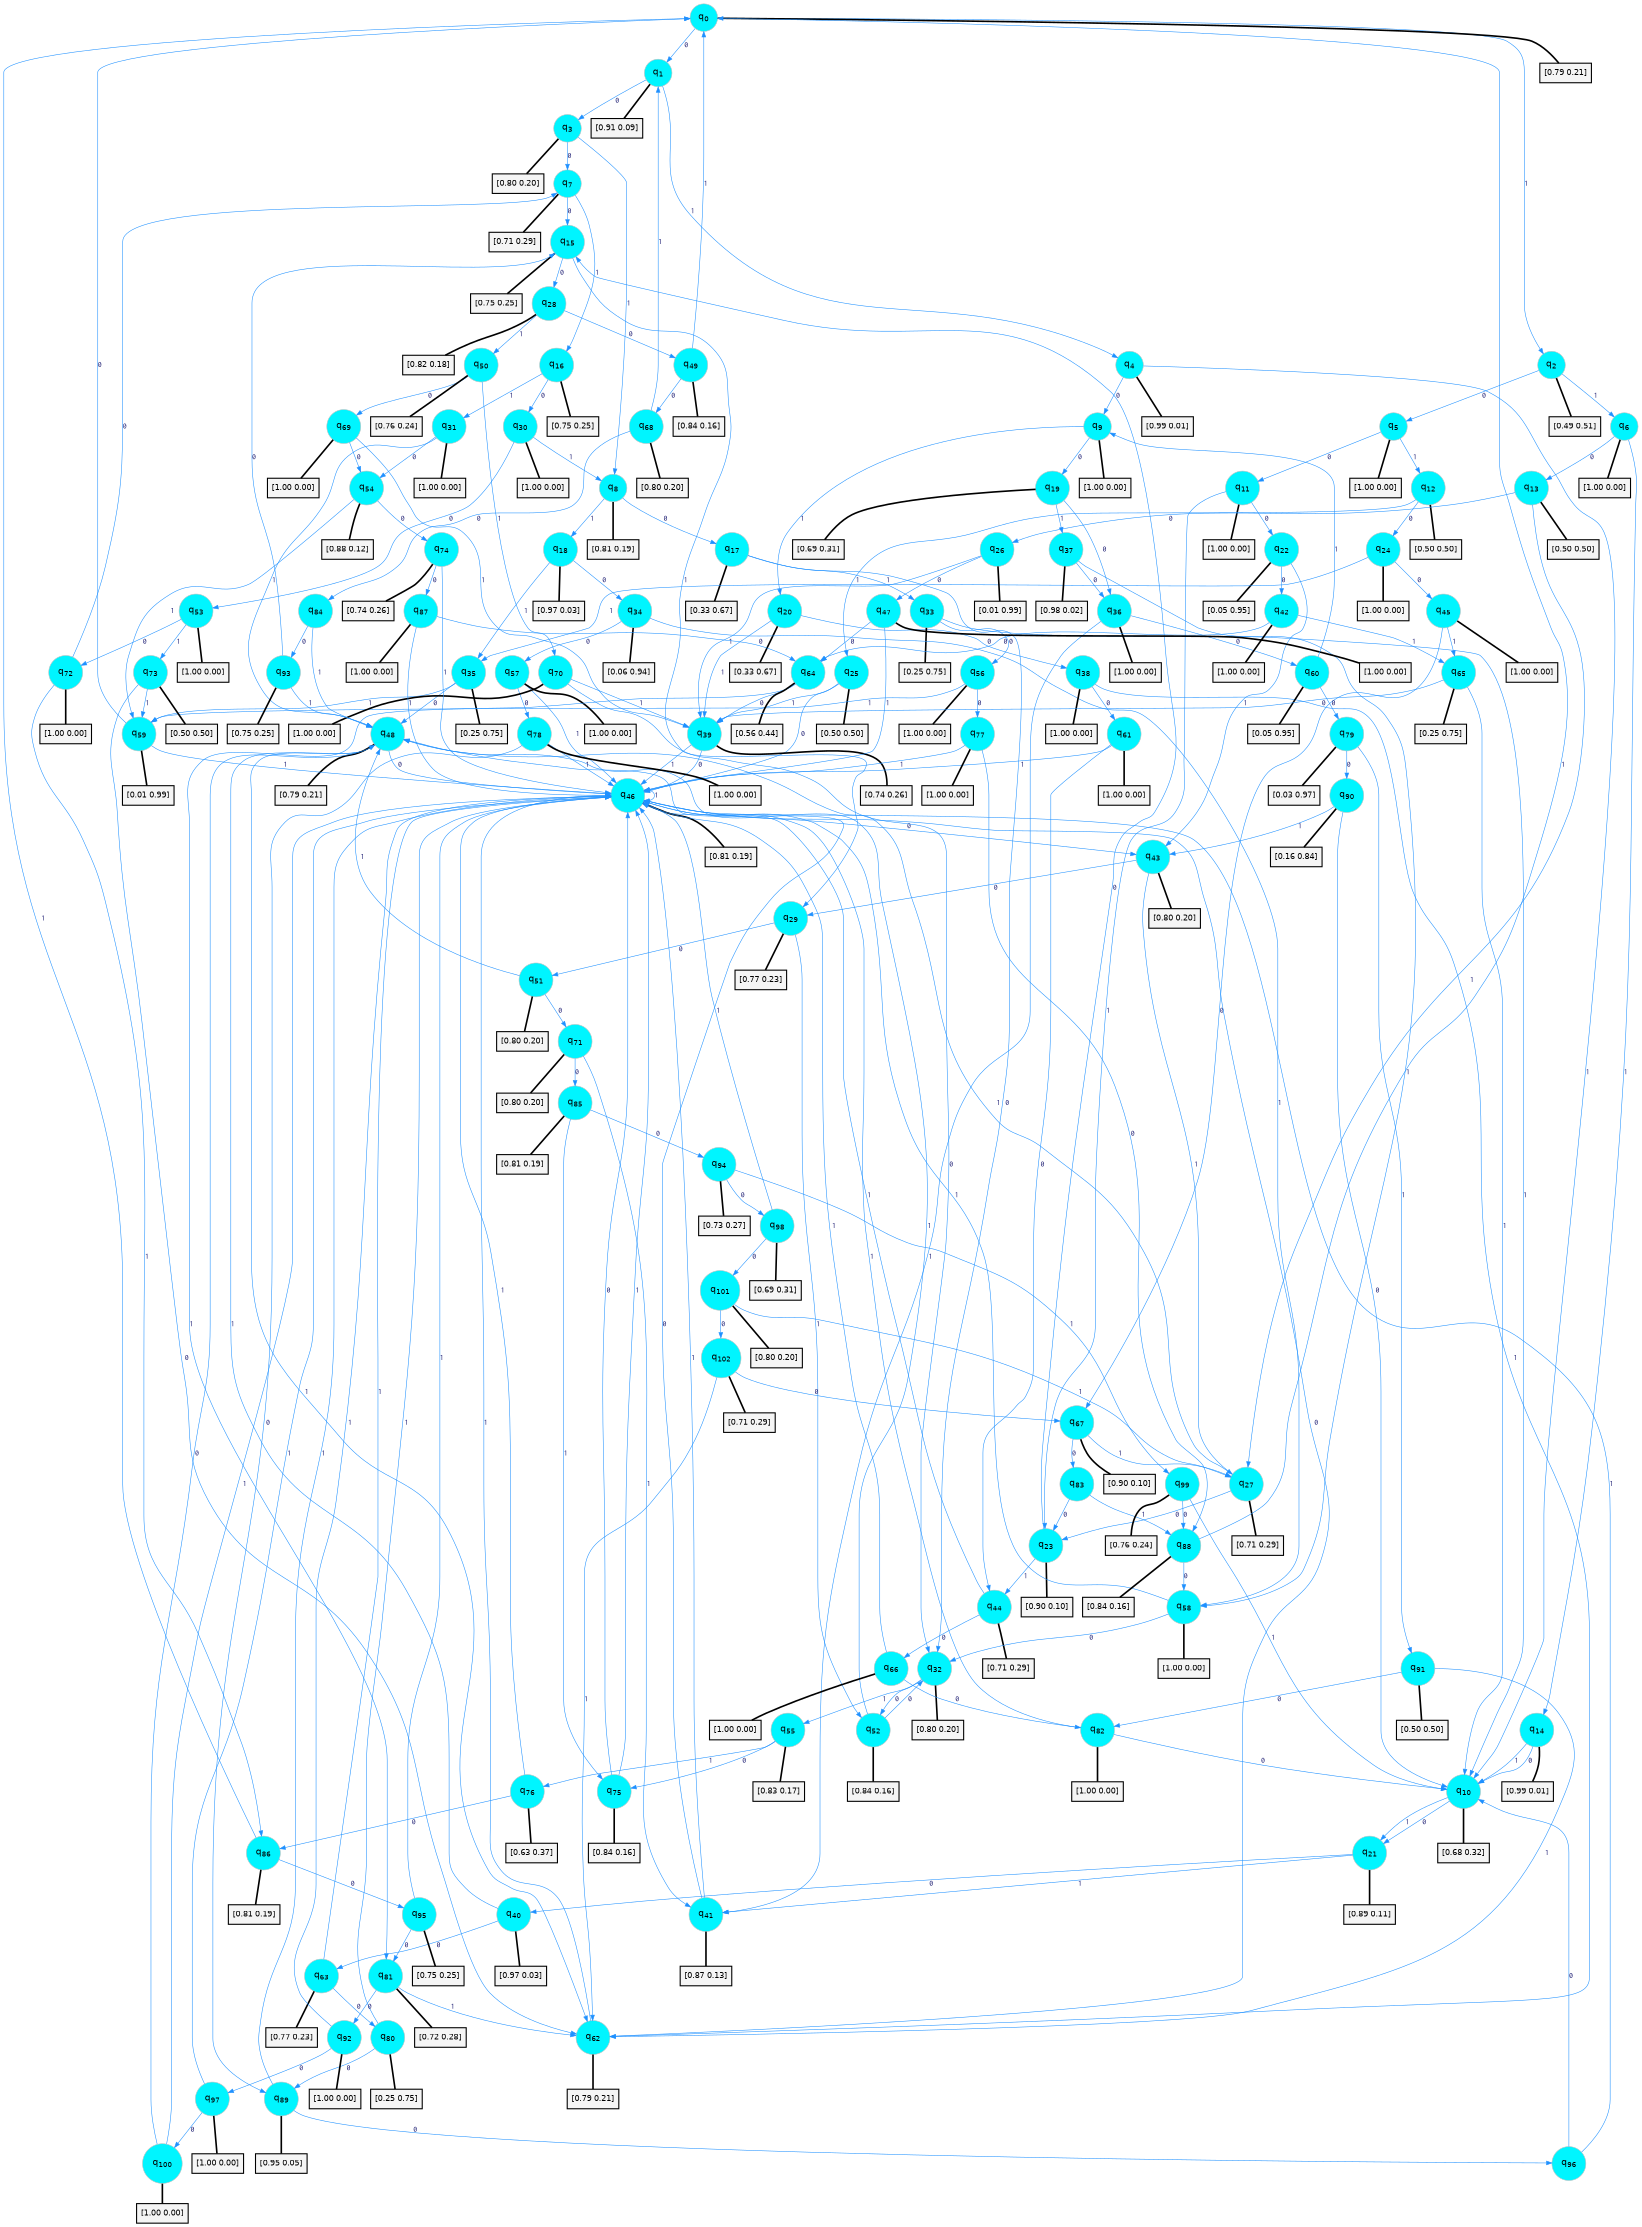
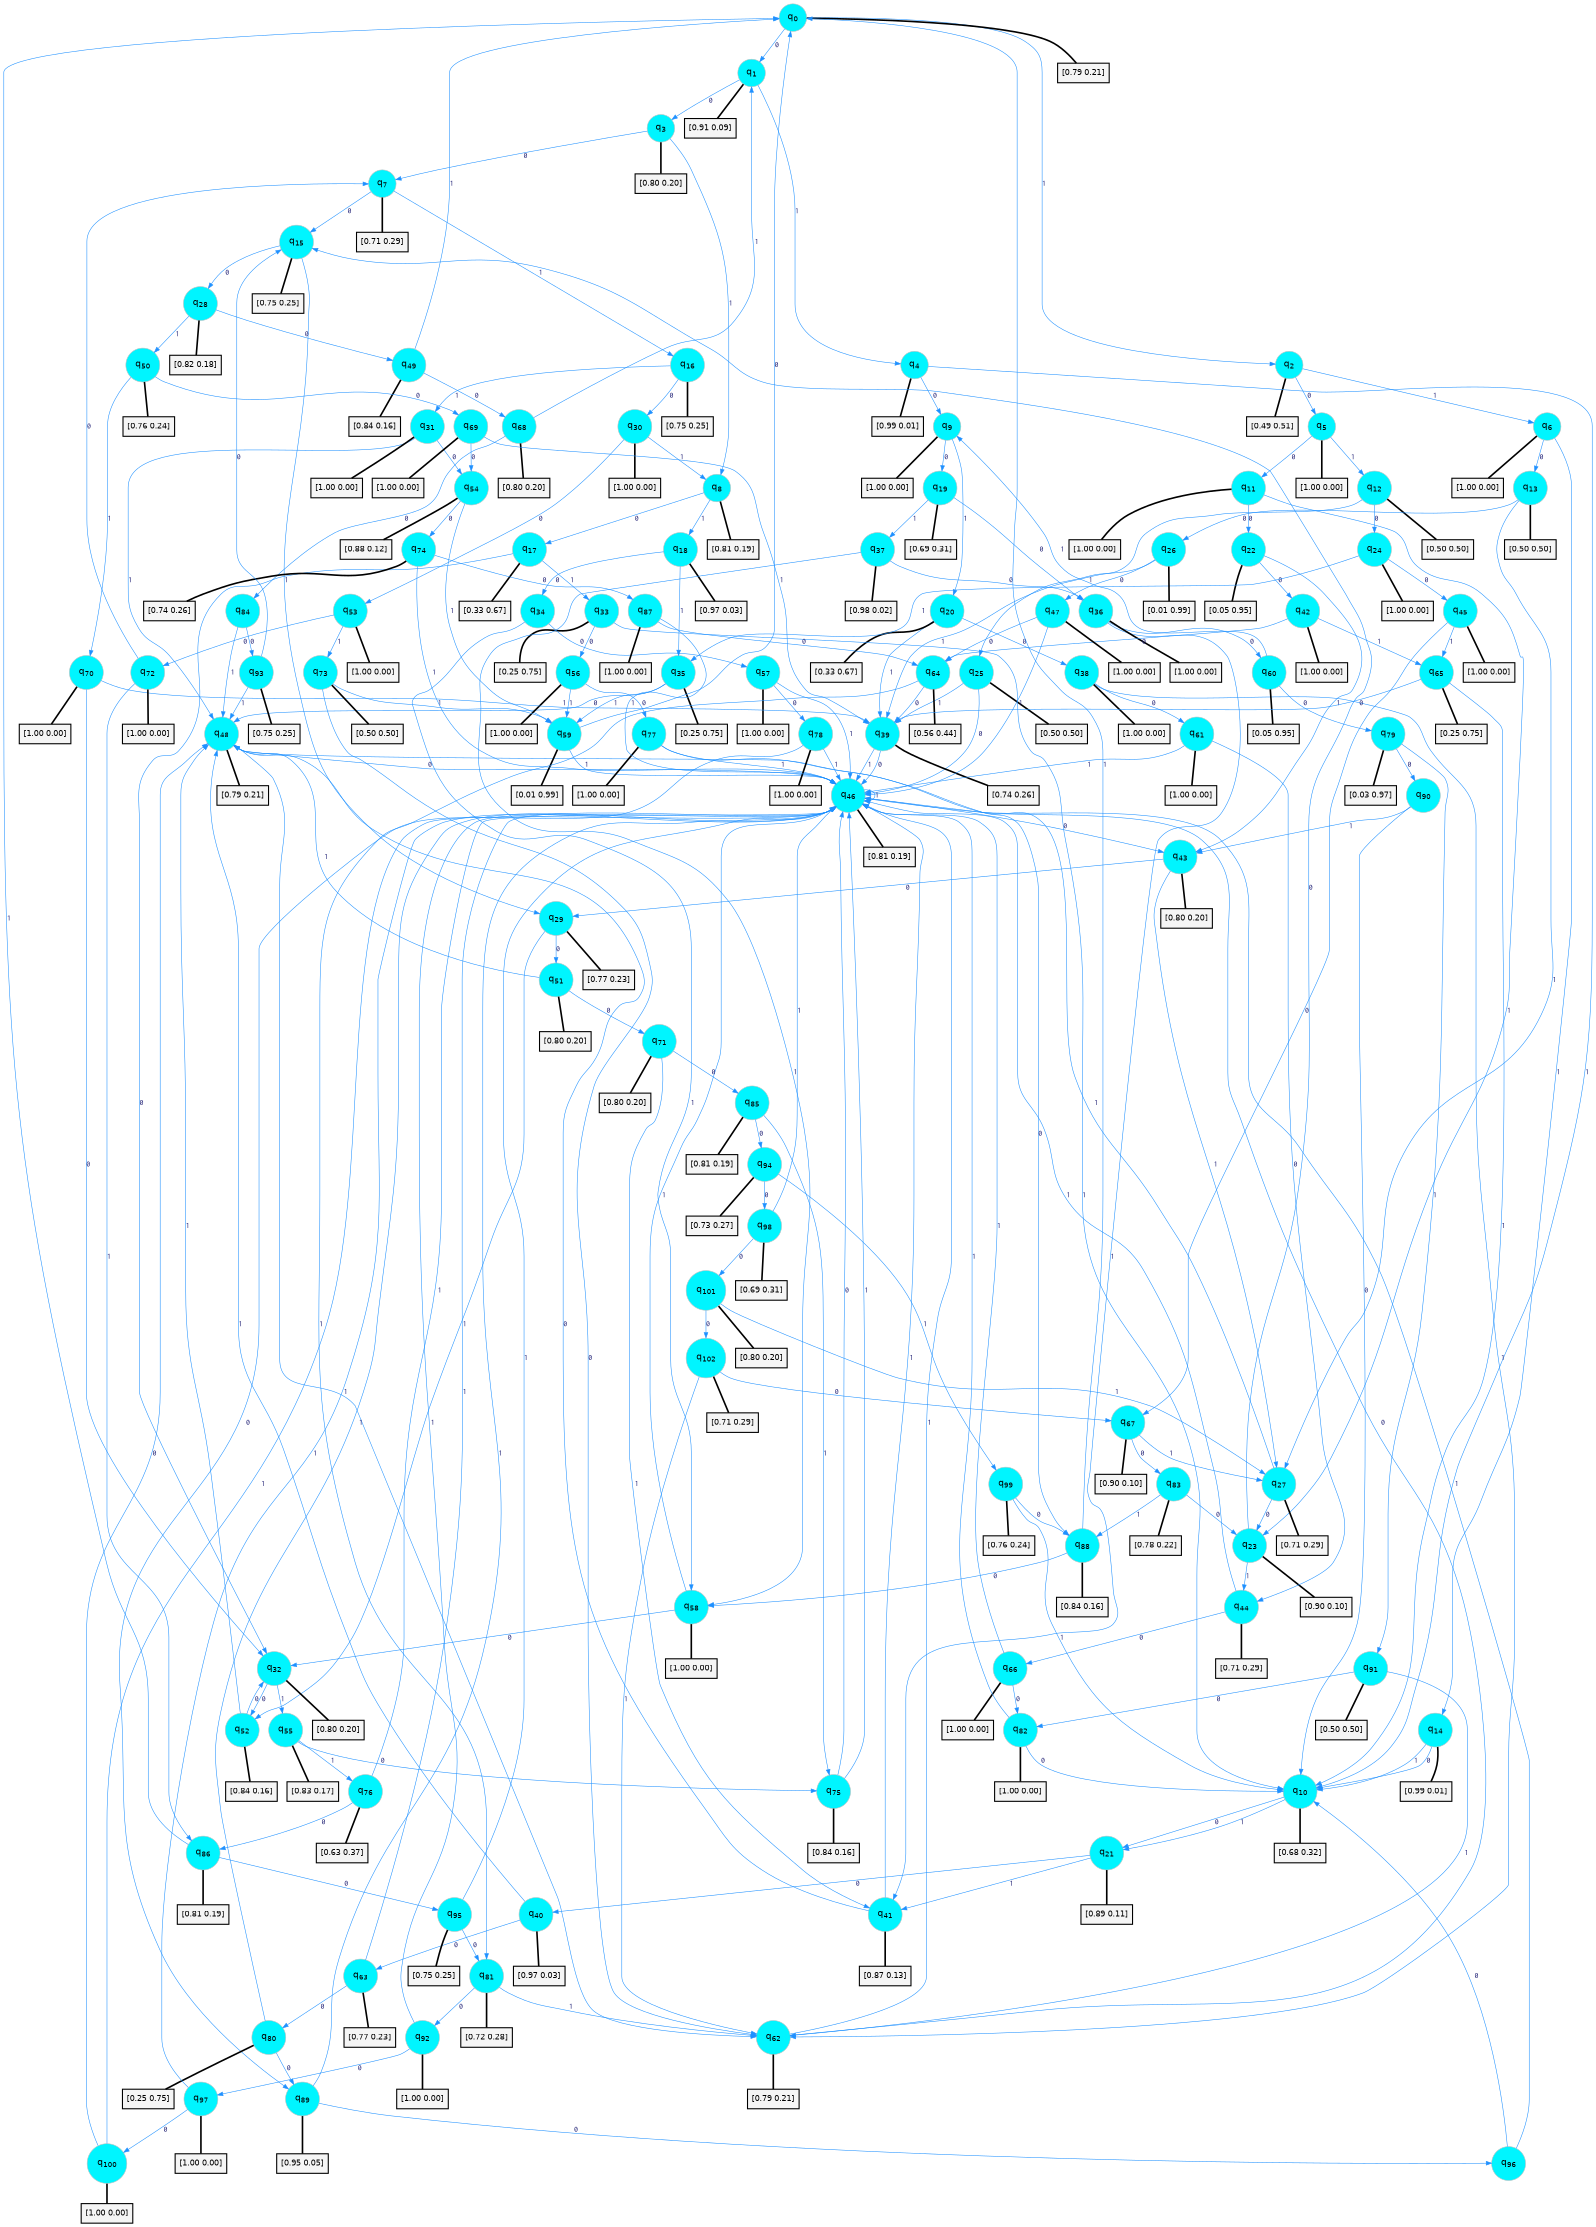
(629, 672) -> none
(1296, 857) -> none
none -> (1156, 1546)
